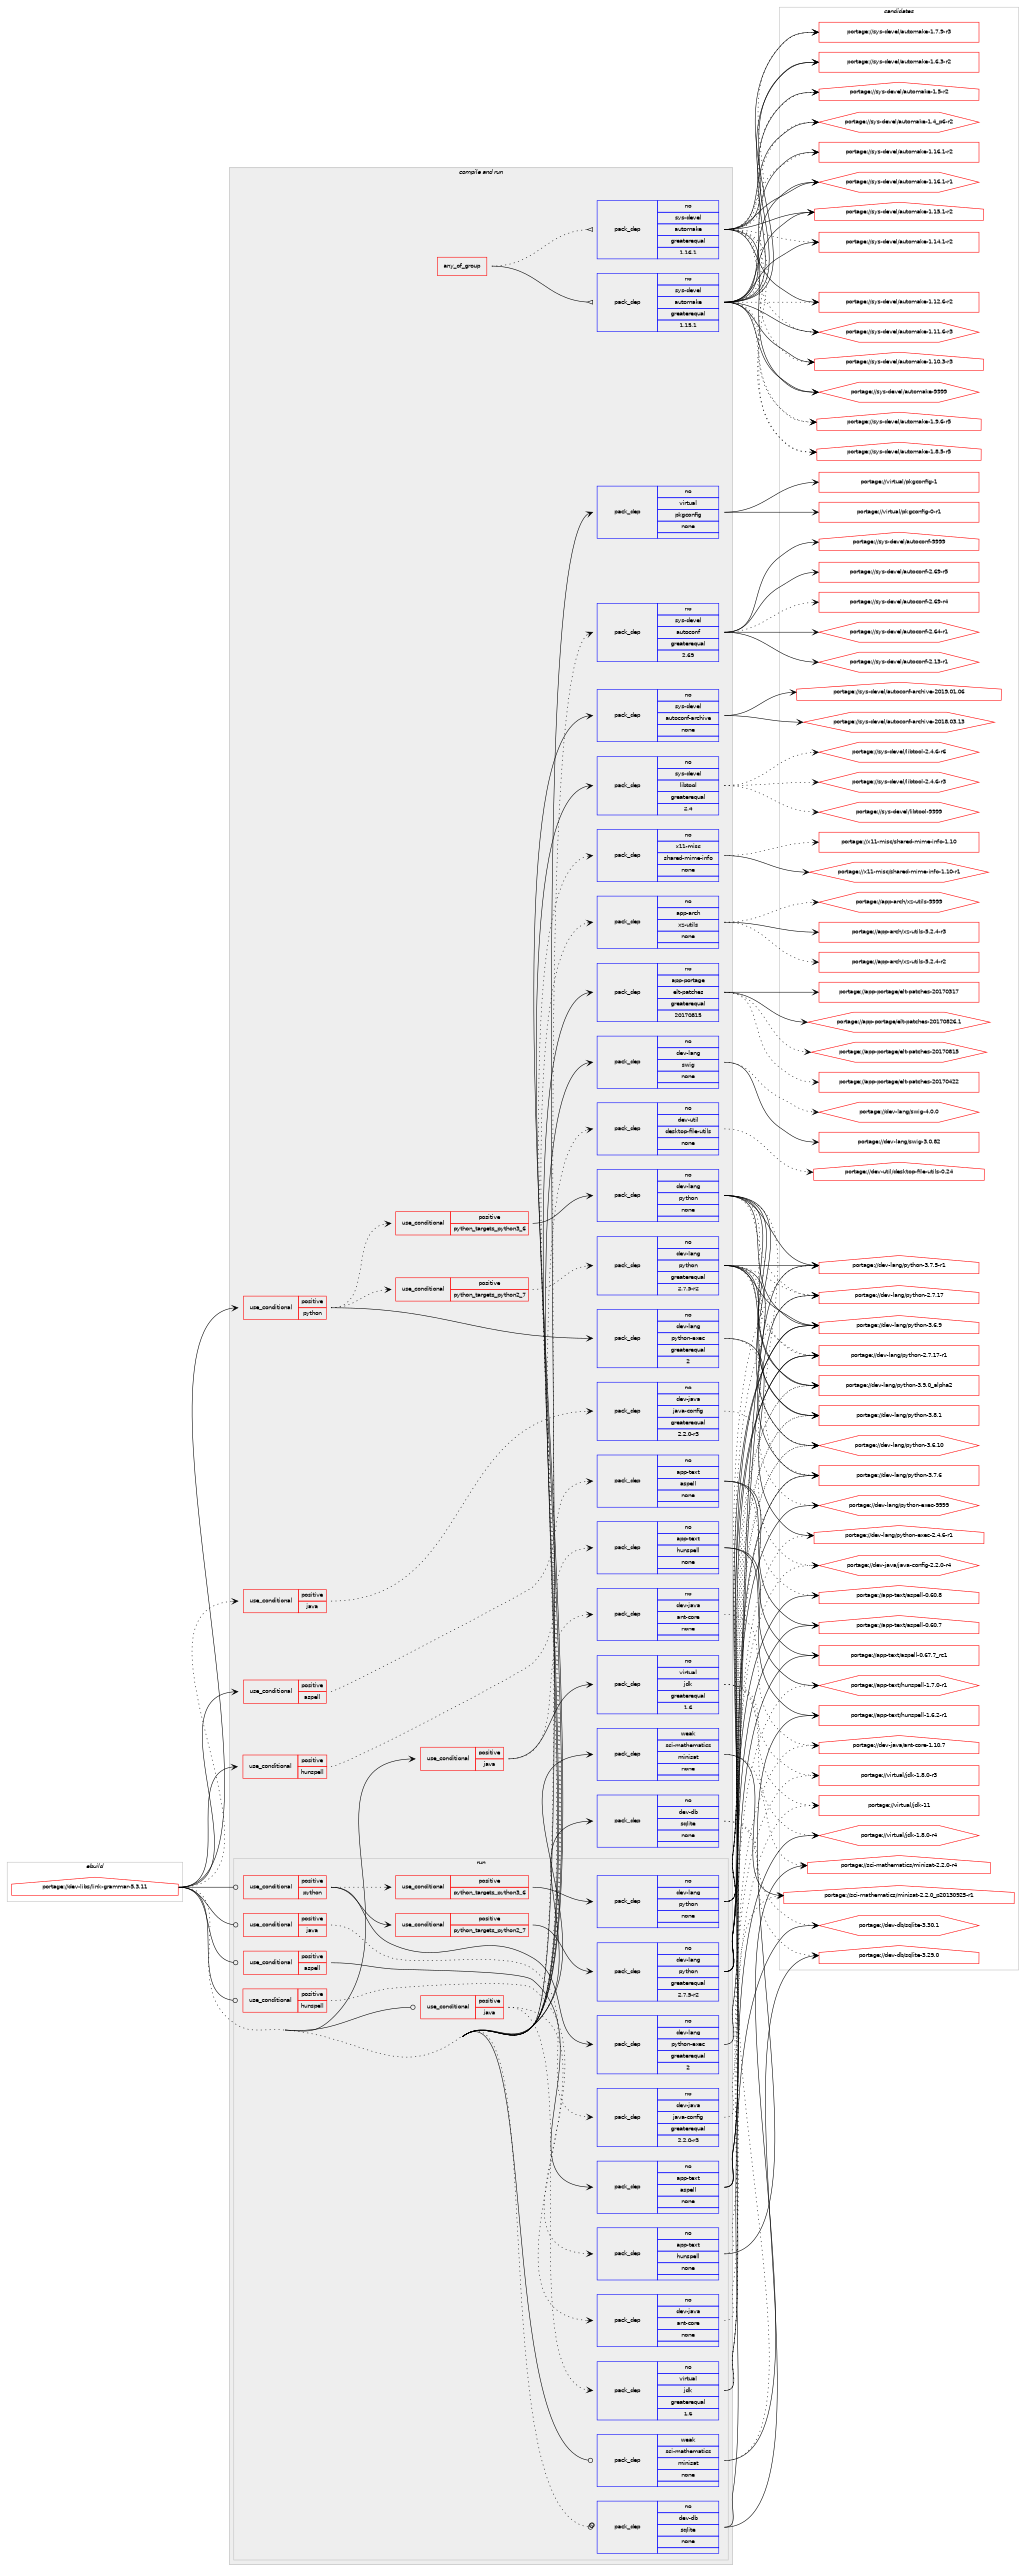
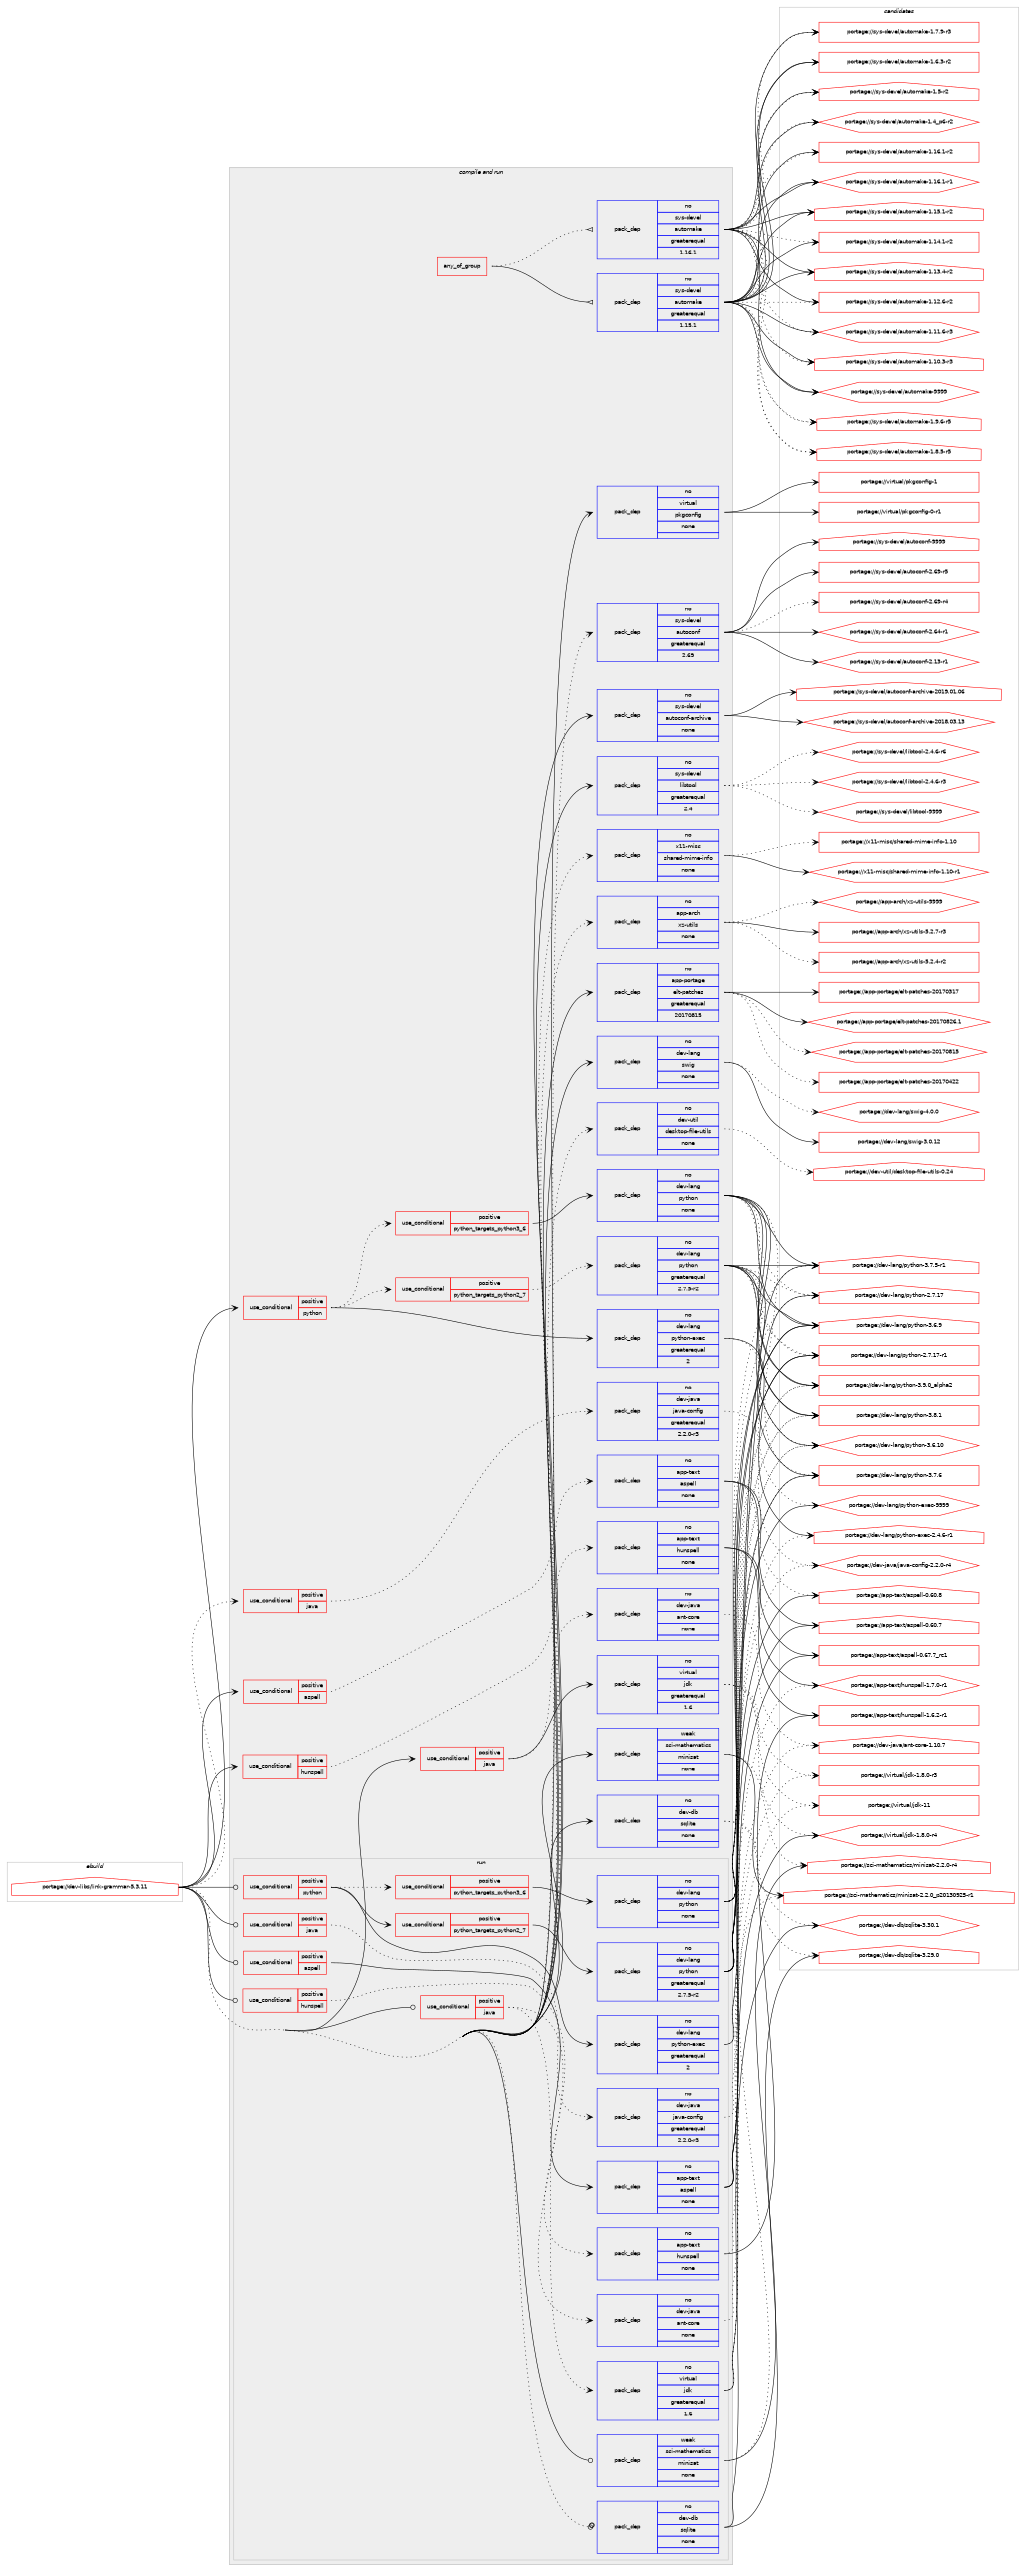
none -> (899, 272)
(899, 932) -> (899, 932)
(899, 1142) -> (899, 1142)
